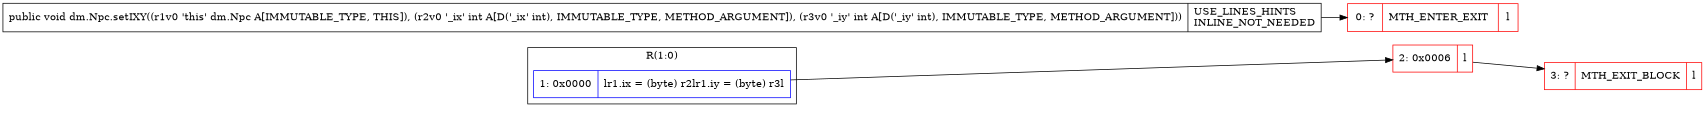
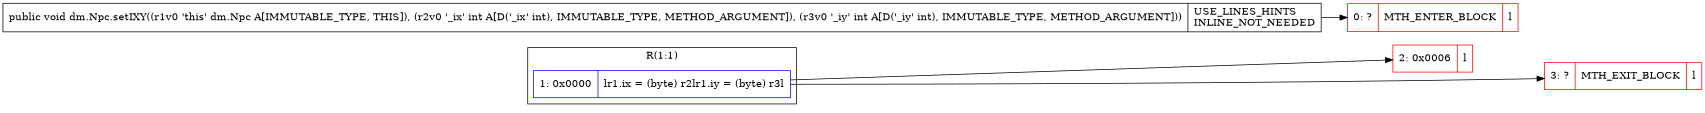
(1438, 17) -> (1440, 17)
(662, 56) -> (662, 56)
(1505, 65) -> (1164, 83)
